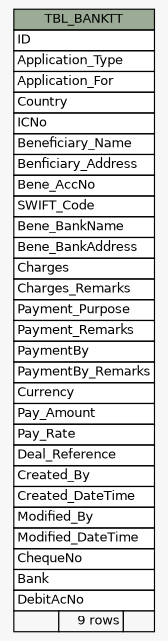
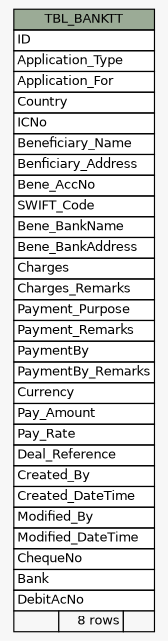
(99, 621) -> (99, 621)
